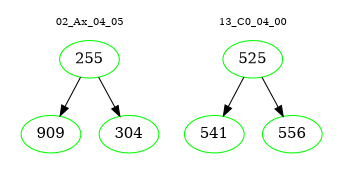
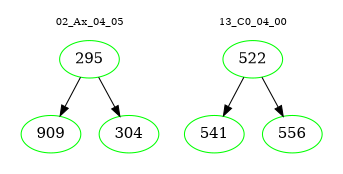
(89, 59) -> (89, 59)
(253, 59) -> (253, 59)
